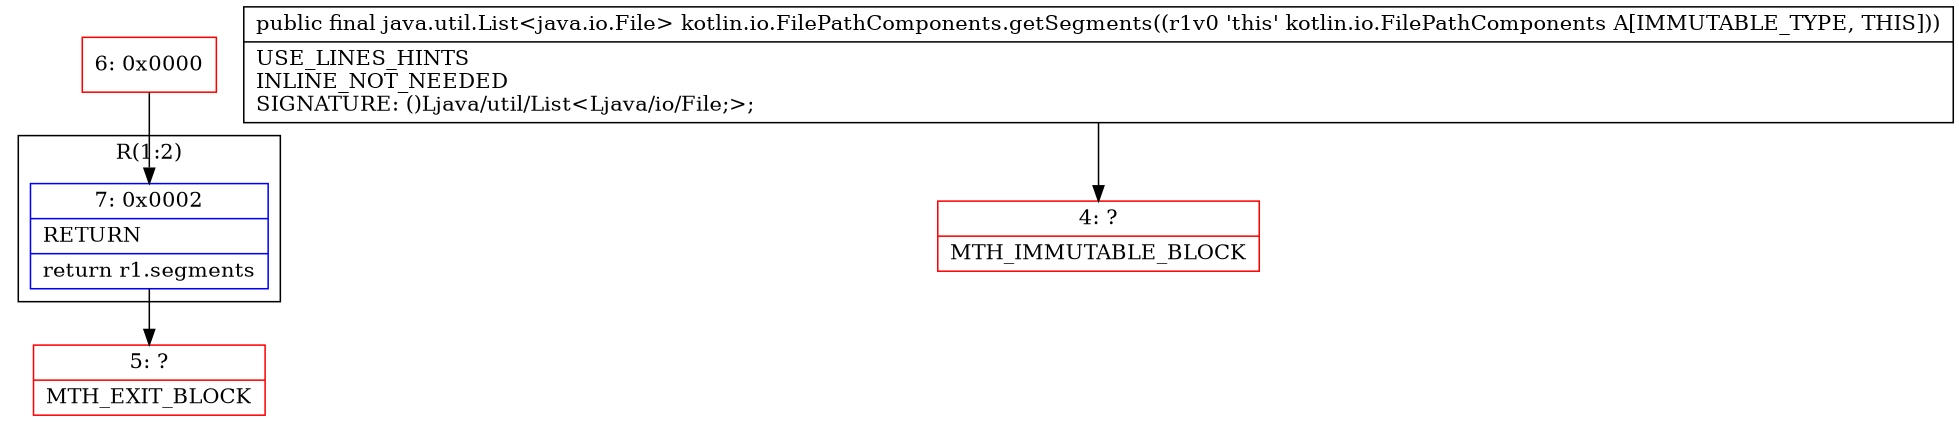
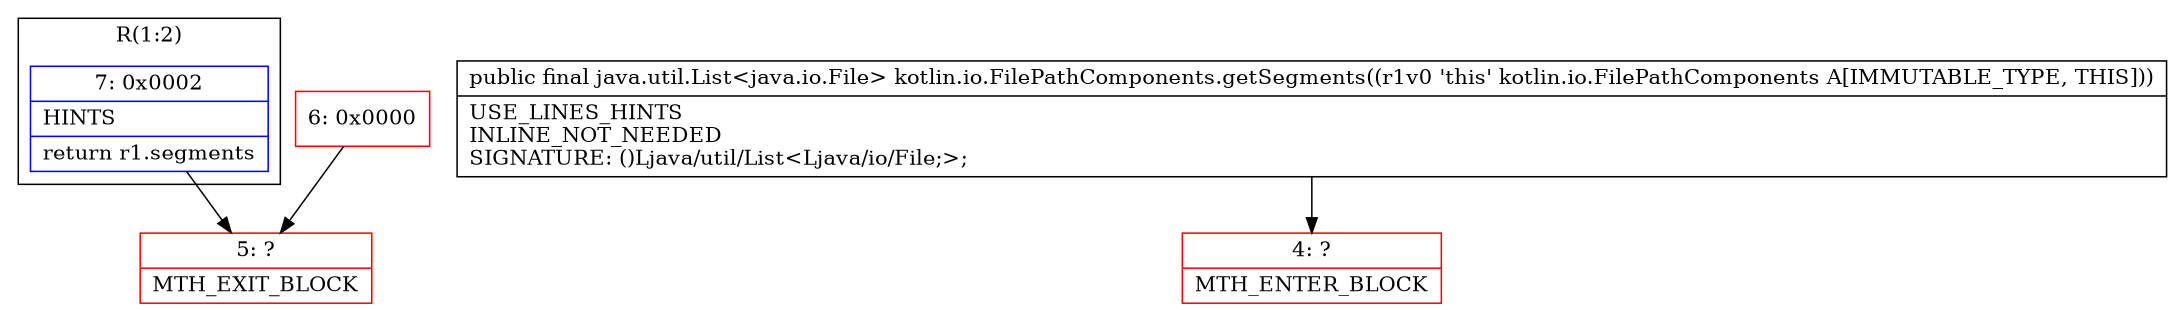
(149, 126) -> (317, 183)
(92, 235) -> (80, 118)
(1099, 253) -> (1312, 285)
